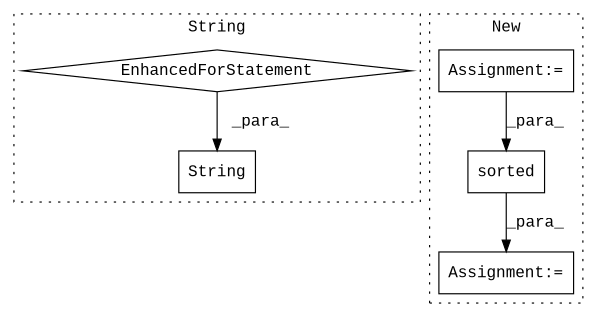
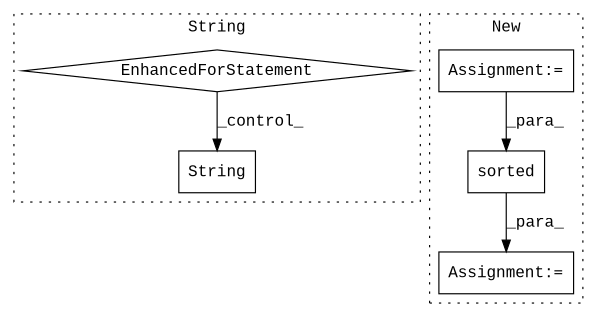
(261, 121) -> (261, 121)
